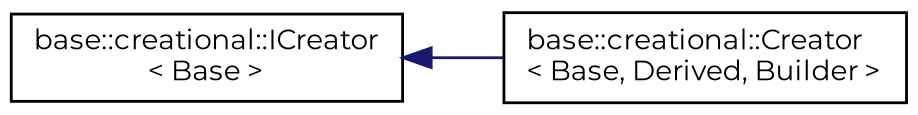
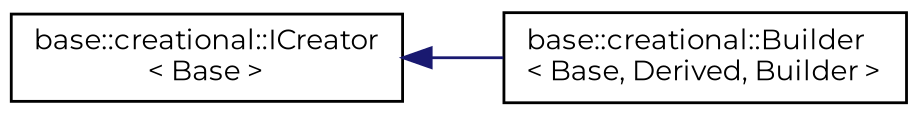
(705, 58) -> (705, 58)
